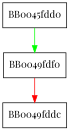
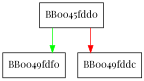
(35, 87) -> (91, 37)
